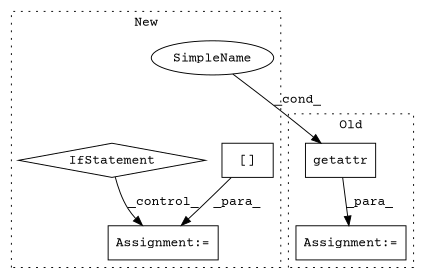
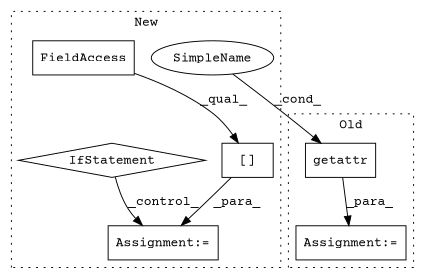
none -> (83, 58)
